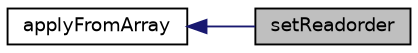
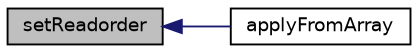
(231, 26) -> (206, 26)
